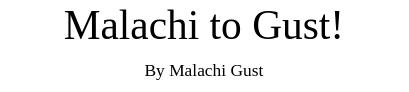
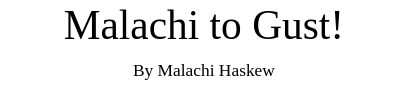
(204, 70) -> (204, 70)
